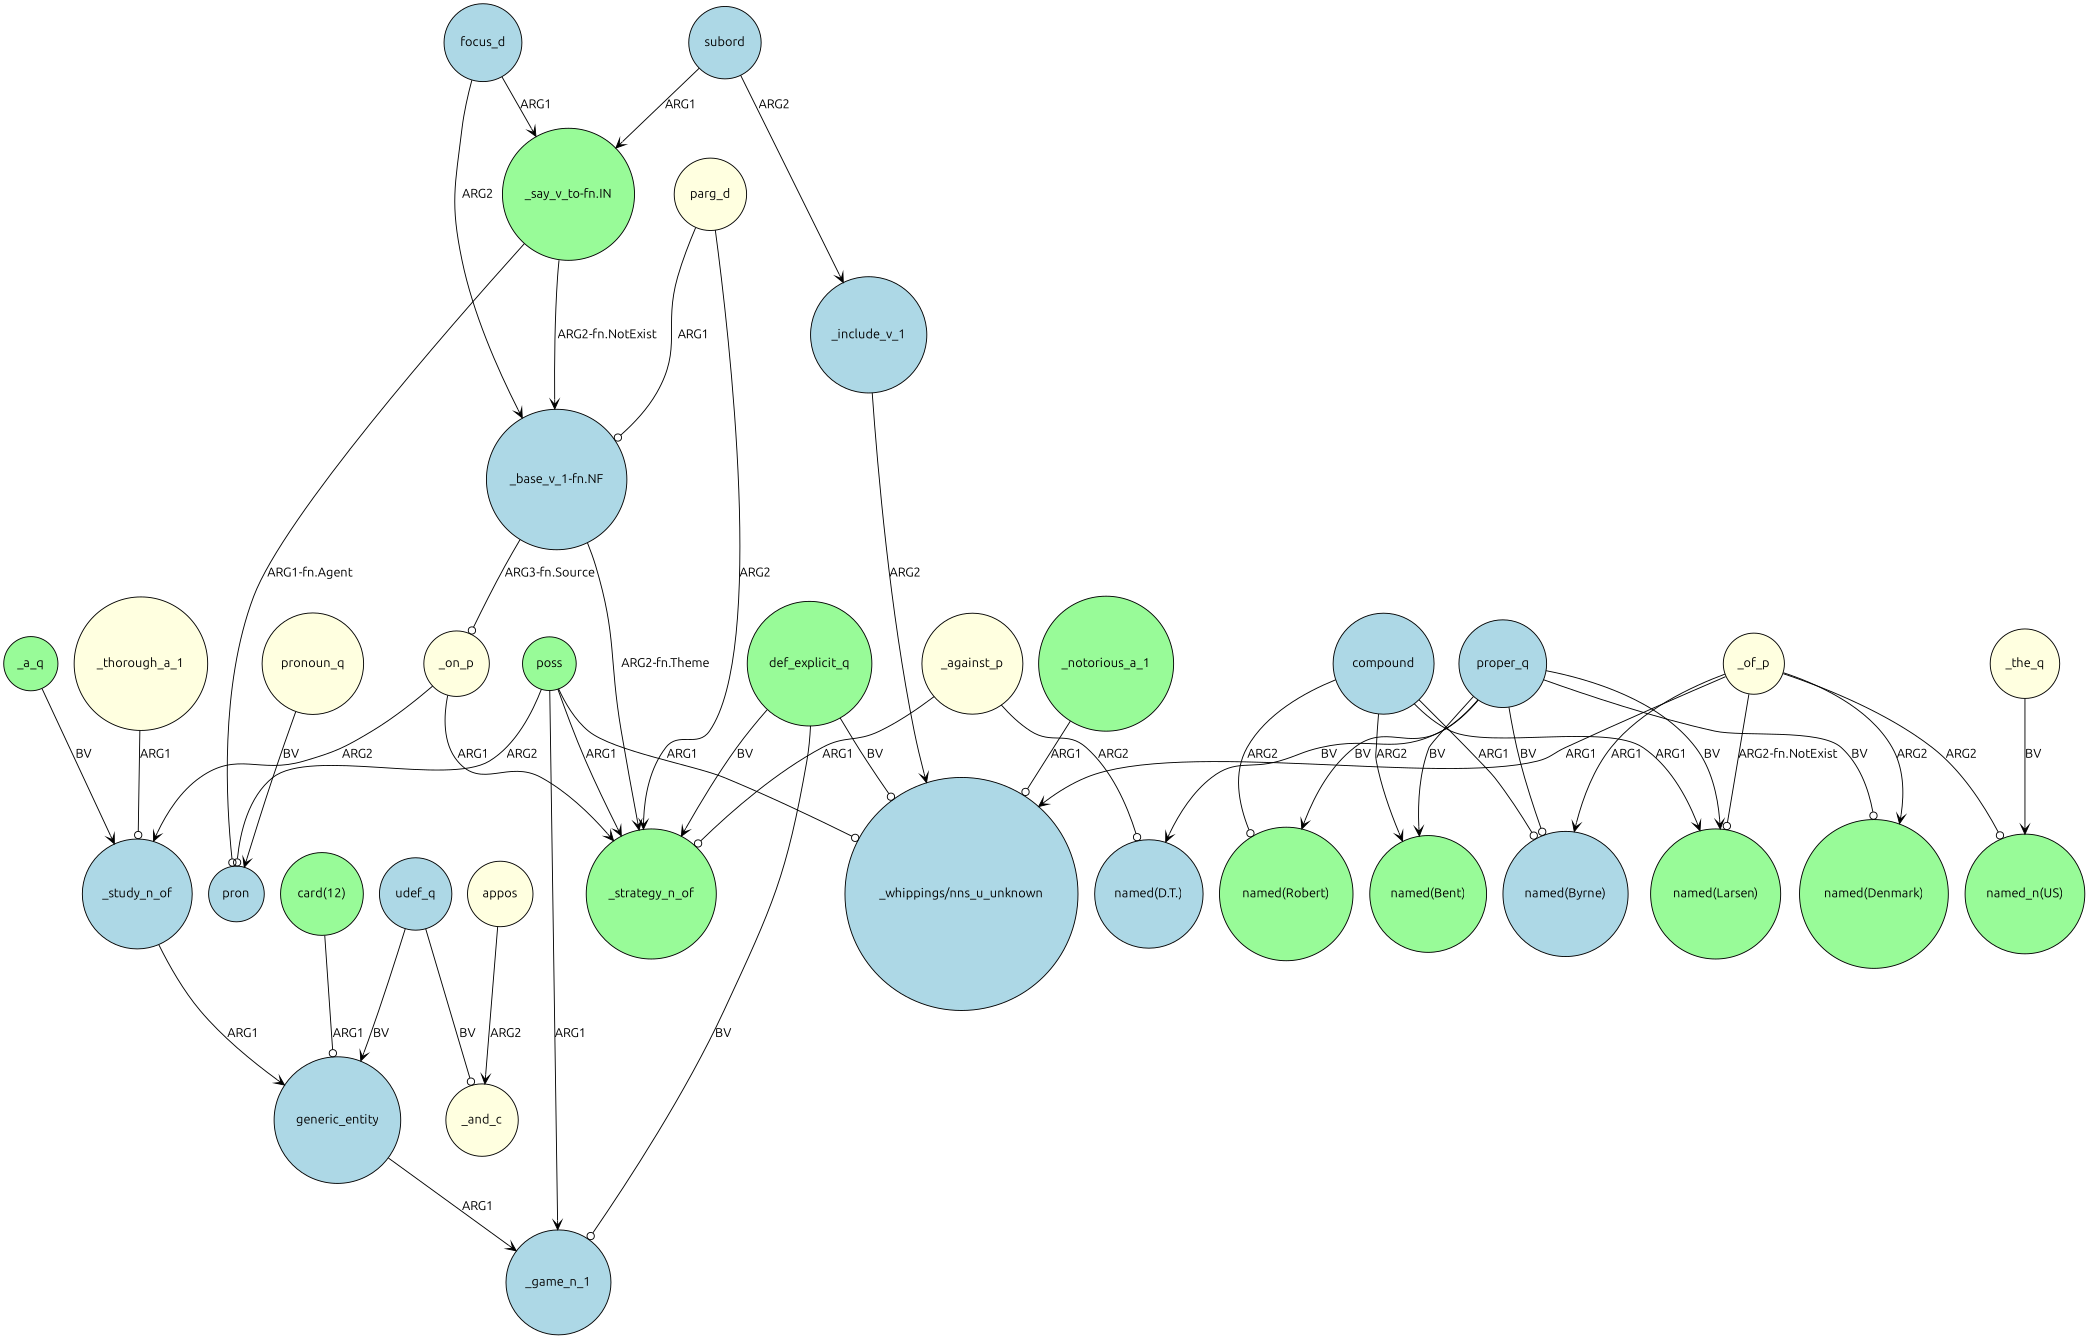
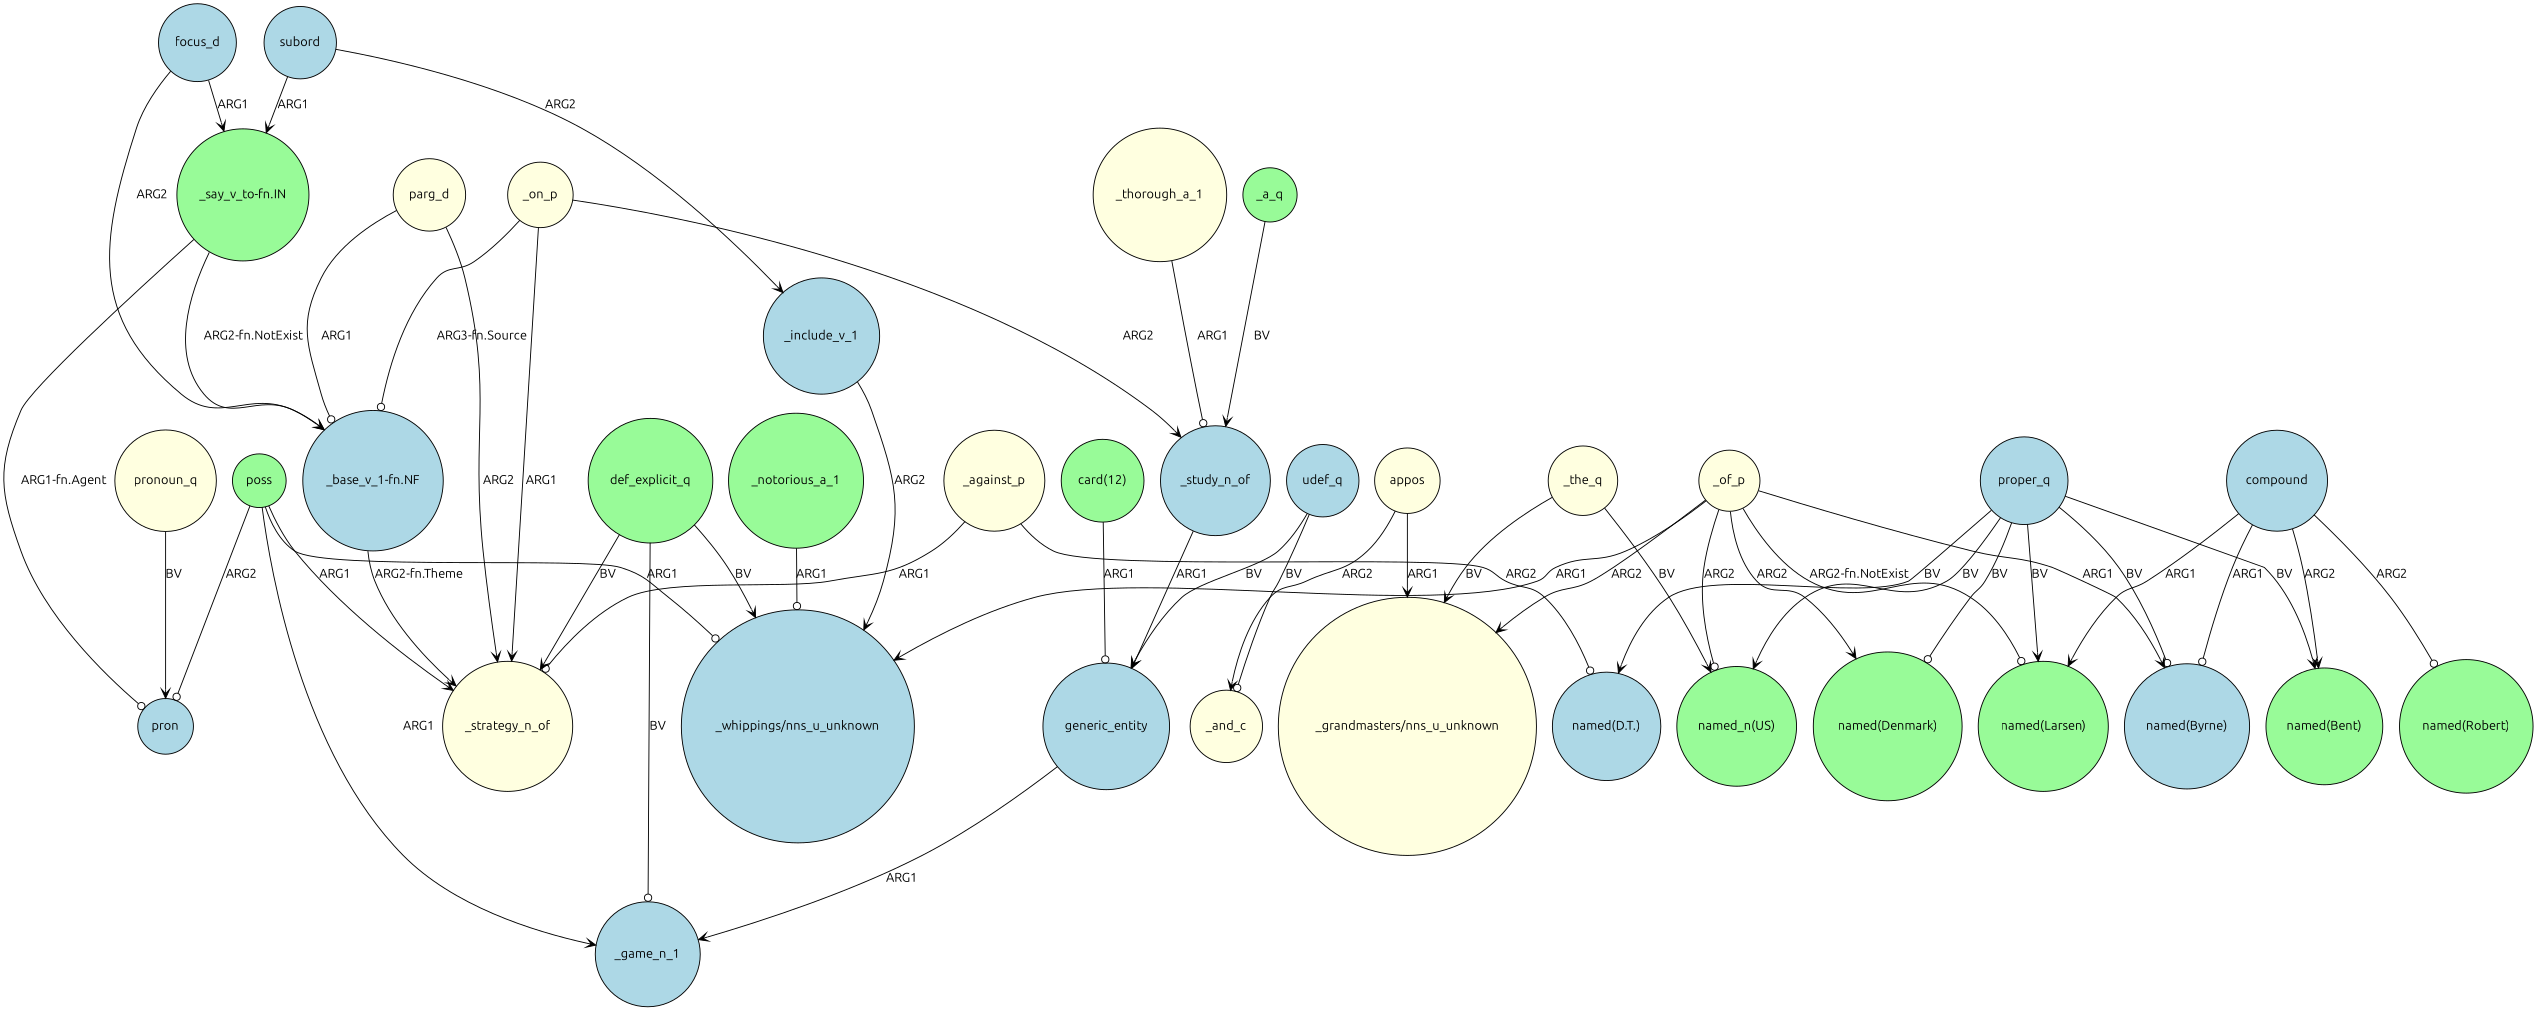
(496, 583) -> (426, 292)
none -> (1407, 726)
(1383, 737) -> (1908, 592)
(864, 756) -> (726, 565)
(651, 894) -> (508, 726)
